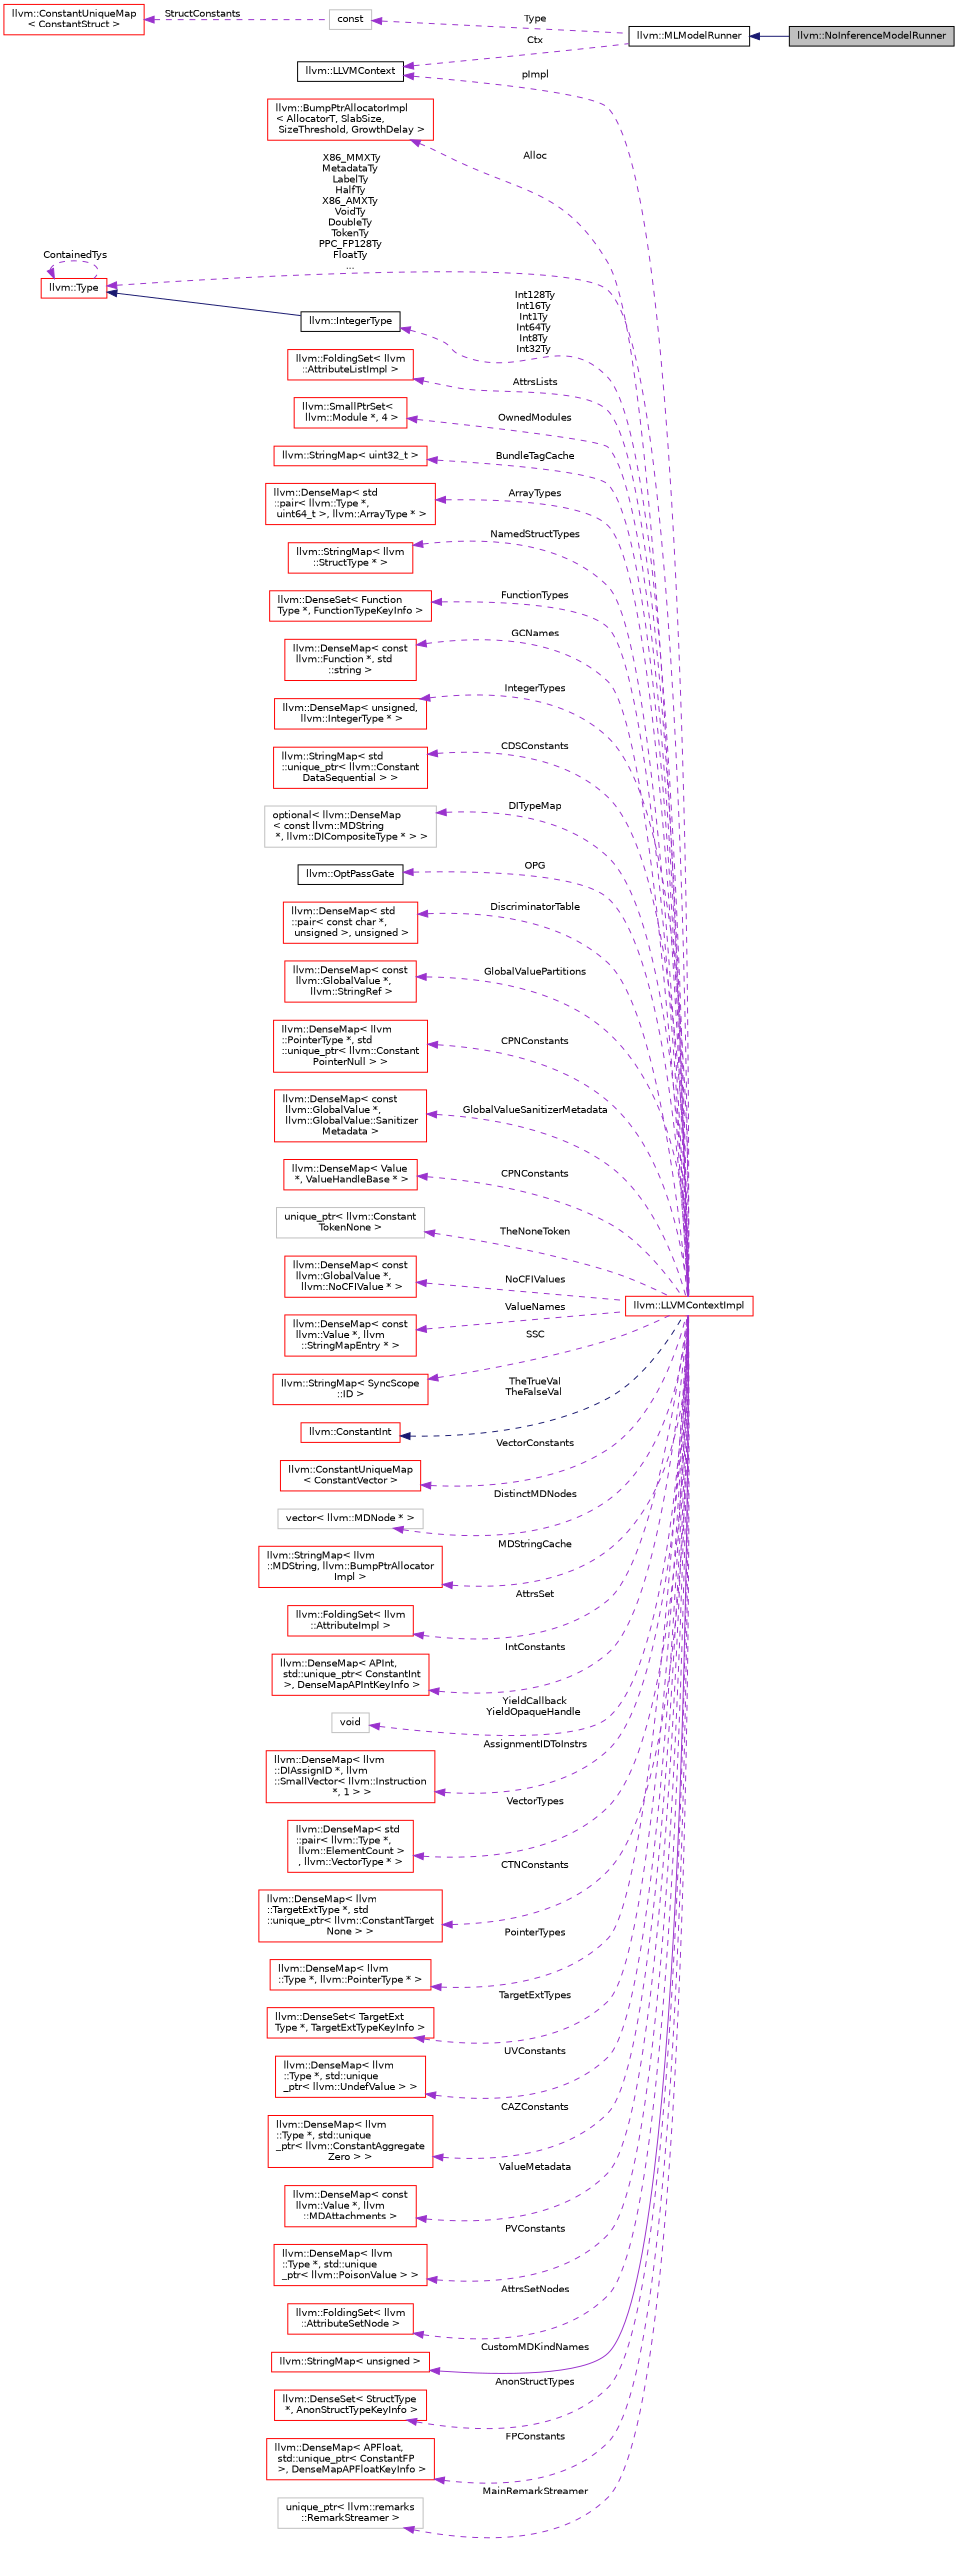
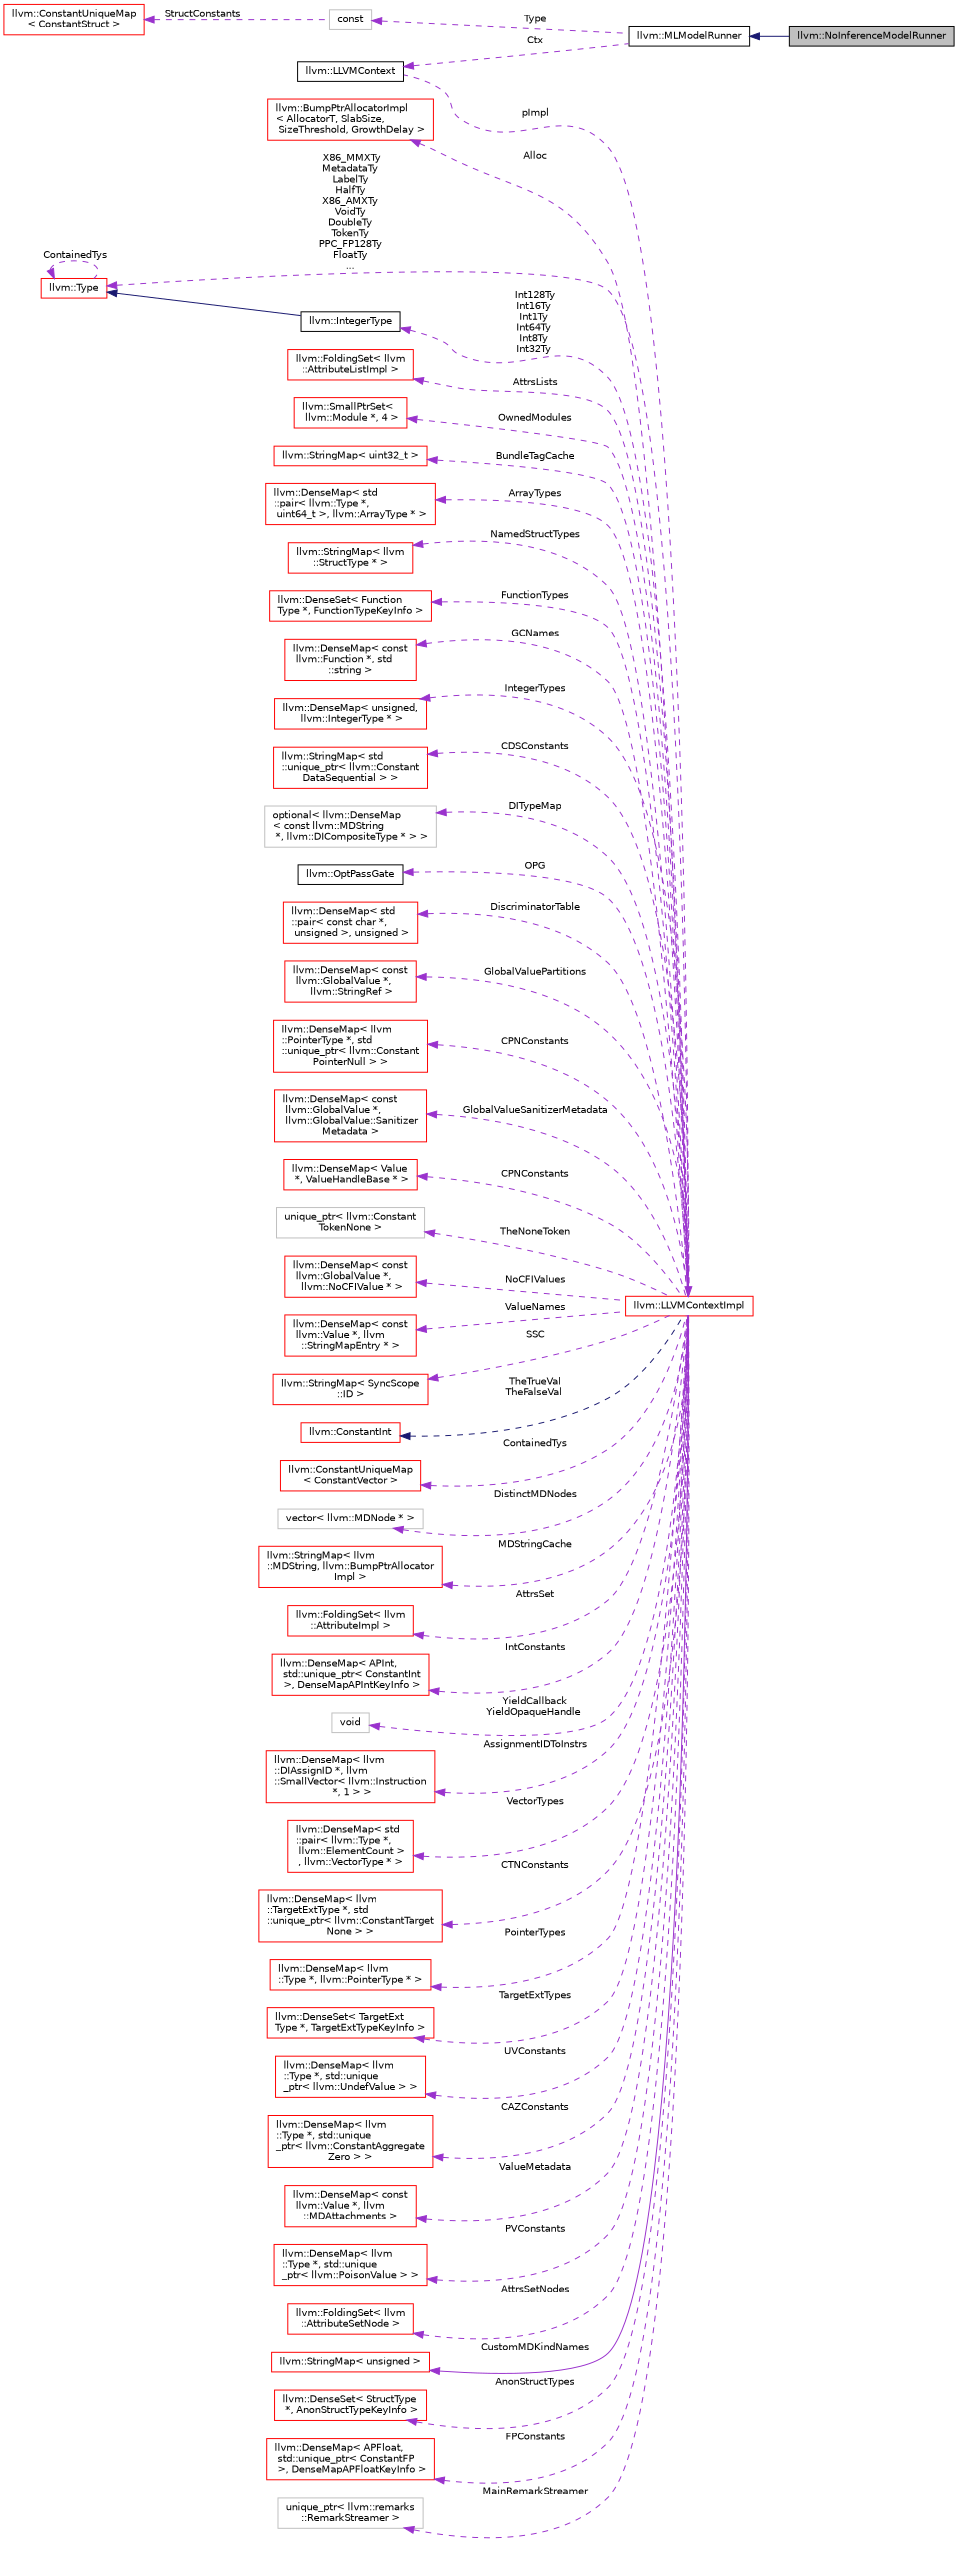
(676, 600) -> (673, 597)
(534, 1444) -> (534, 1444)
